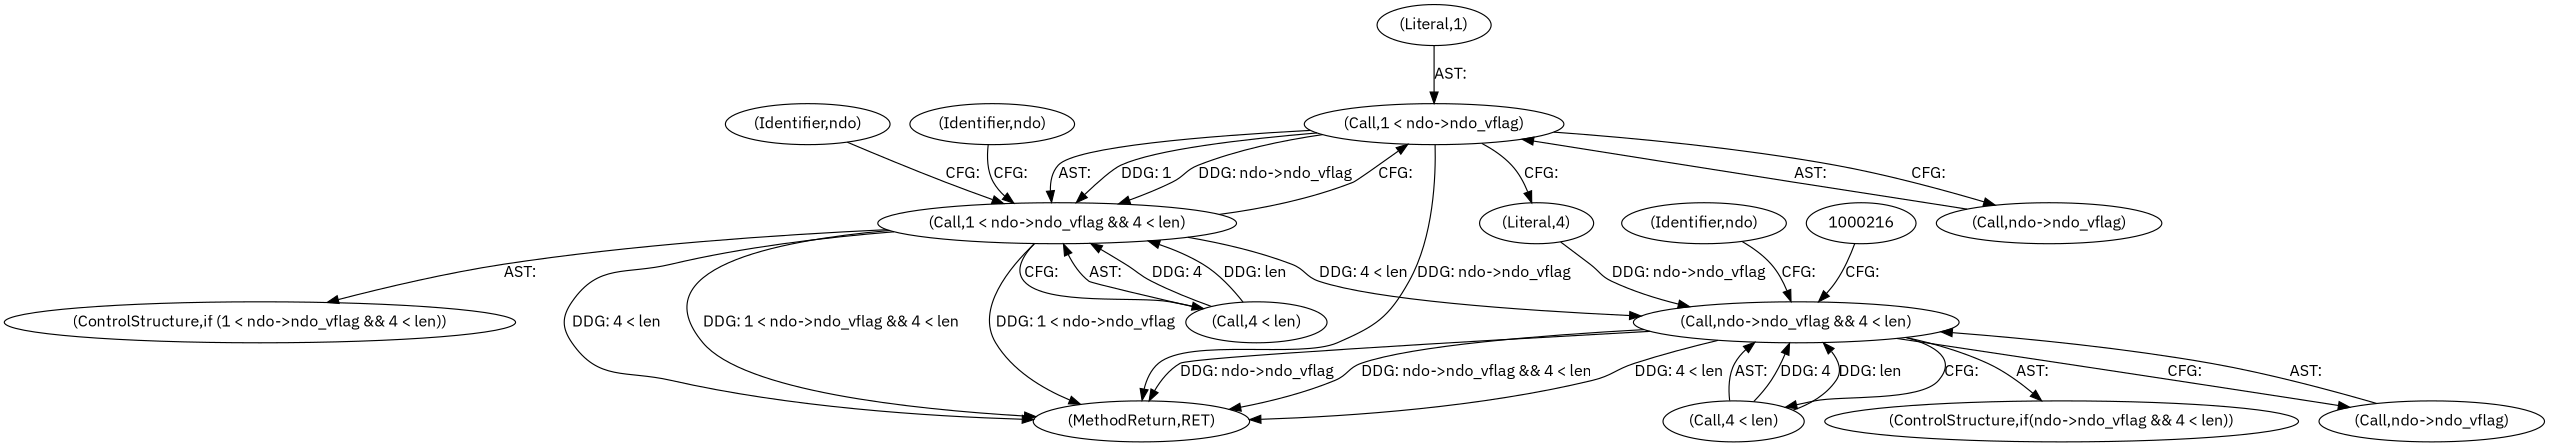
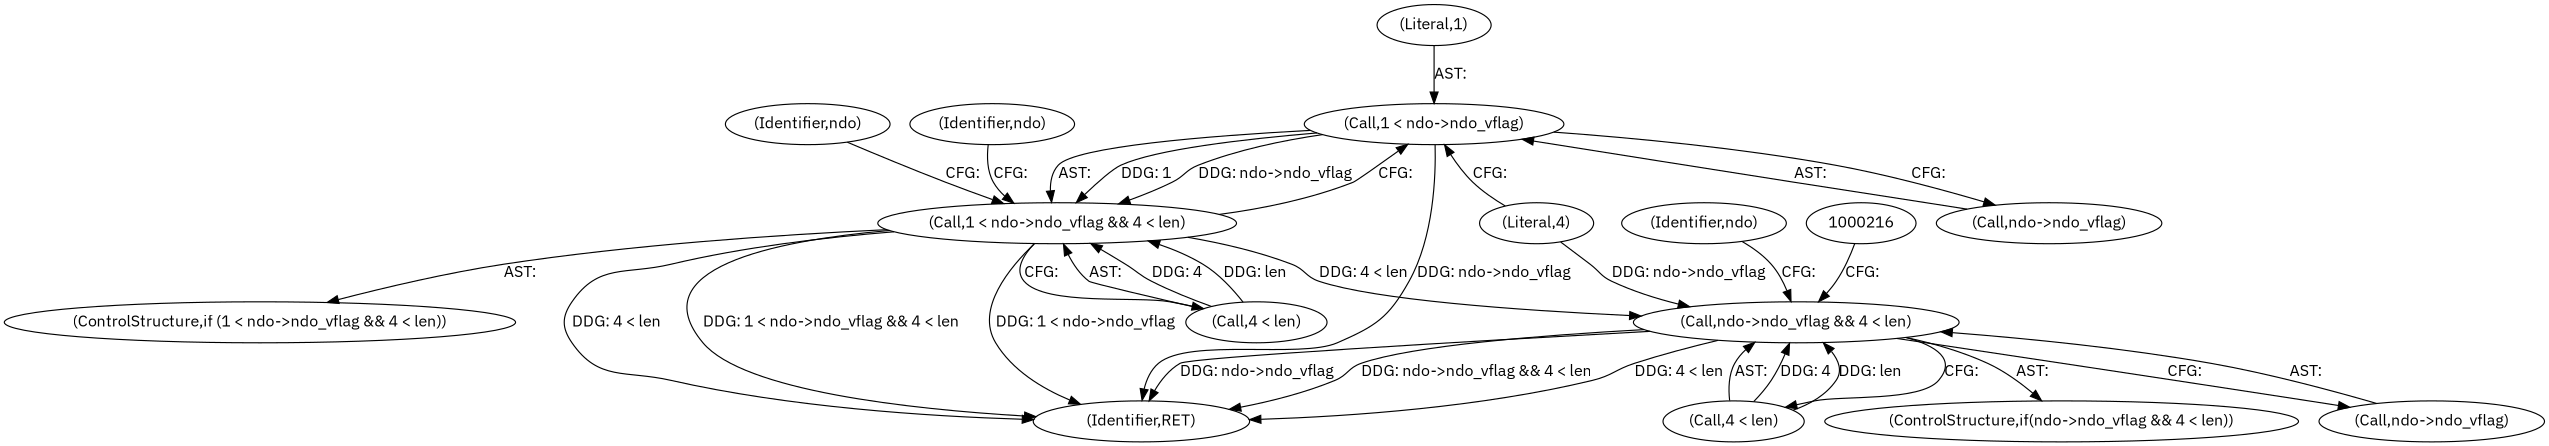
(1510, 163) -> (1475, 184)
(1141, 421) -> (1141, 421)
